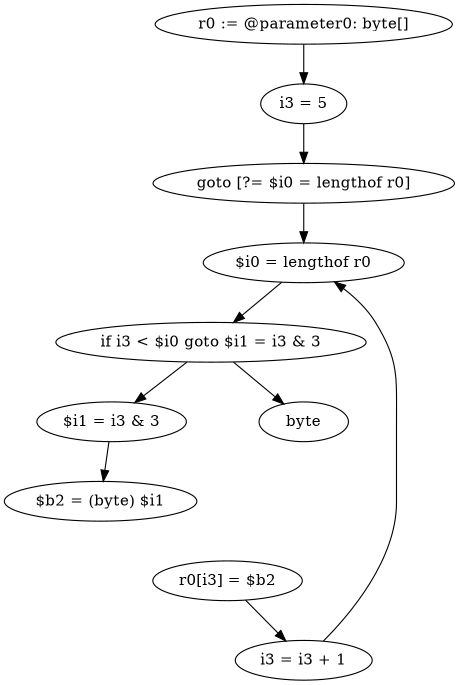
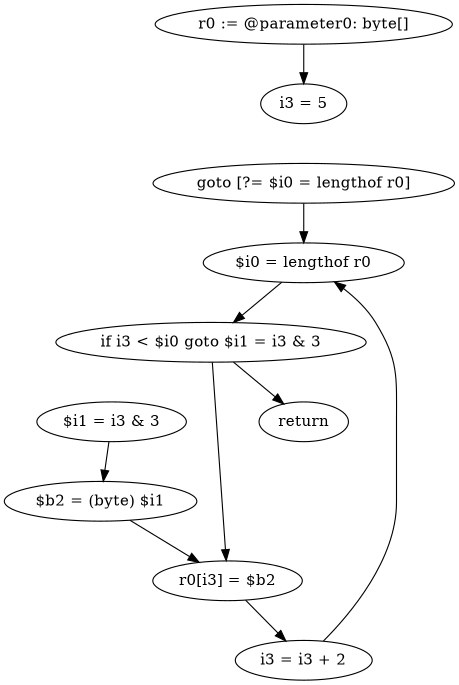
(304, 138) -> none
(165, 379) -> (219, 456)
(304, 422) -> (304, 422)
none -> (160, 538)
(304, 660) -> (304, 660)
